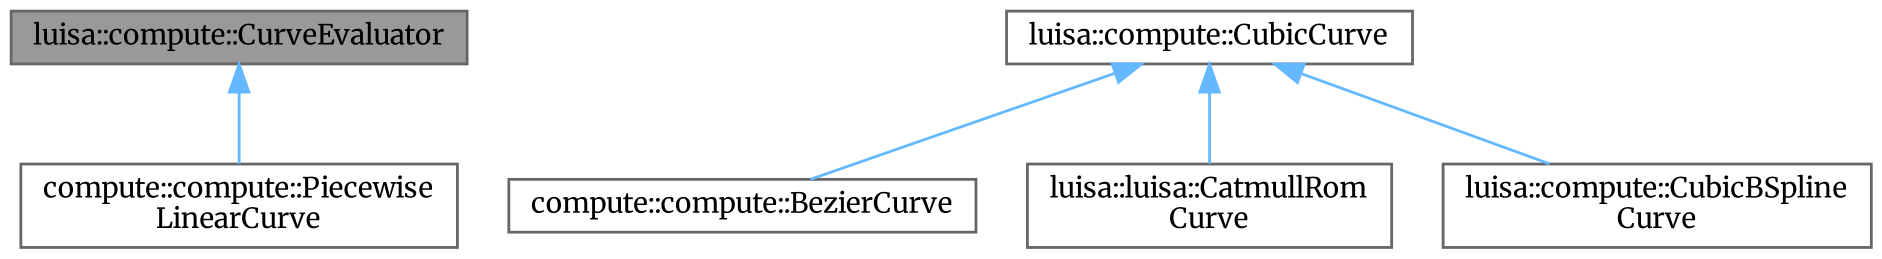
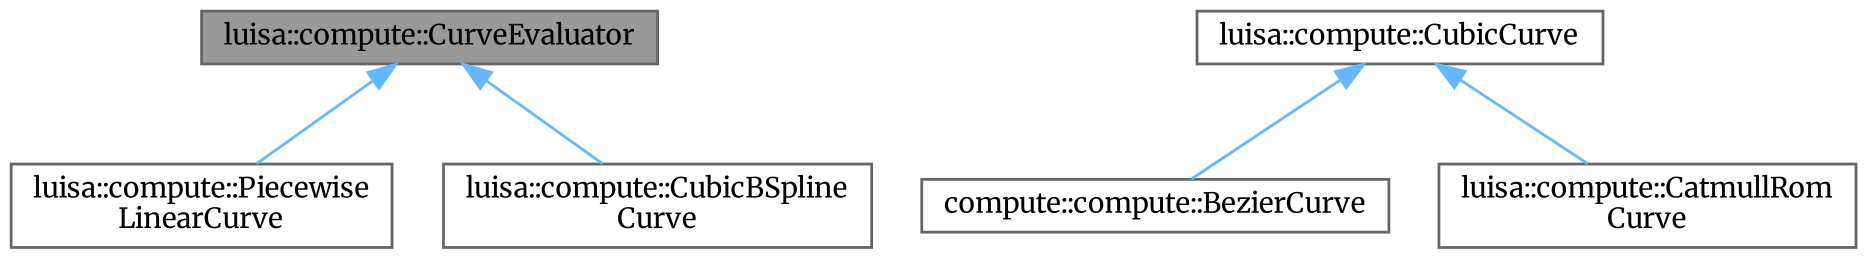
(1426, 119) -> (544, 122)
(239, 206) -> (202, 206)
(1210, 206) -> (1647, 206)
